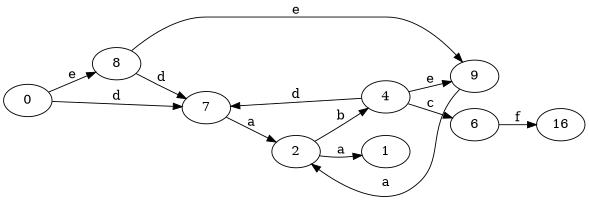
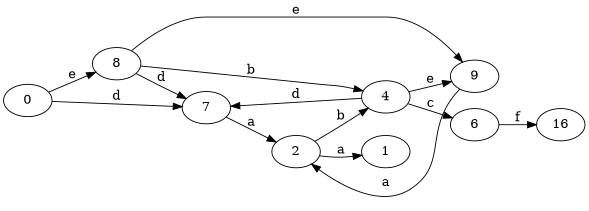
none -> (247, 77)
